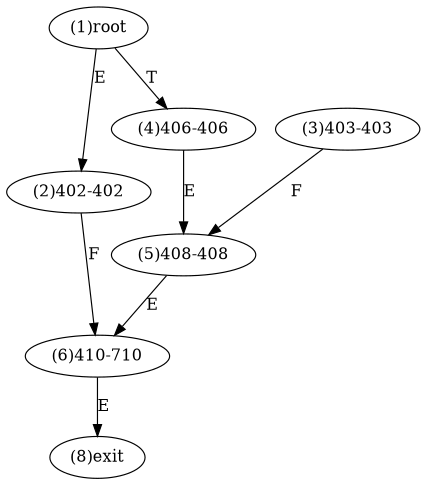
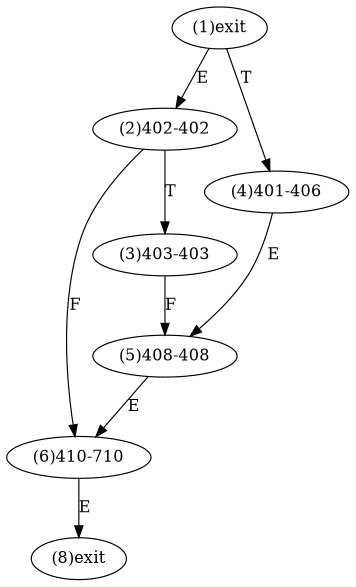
(99, 28) -> (220, 28)
(184, 129) -> (277, 192)
none -> (165, 186)
